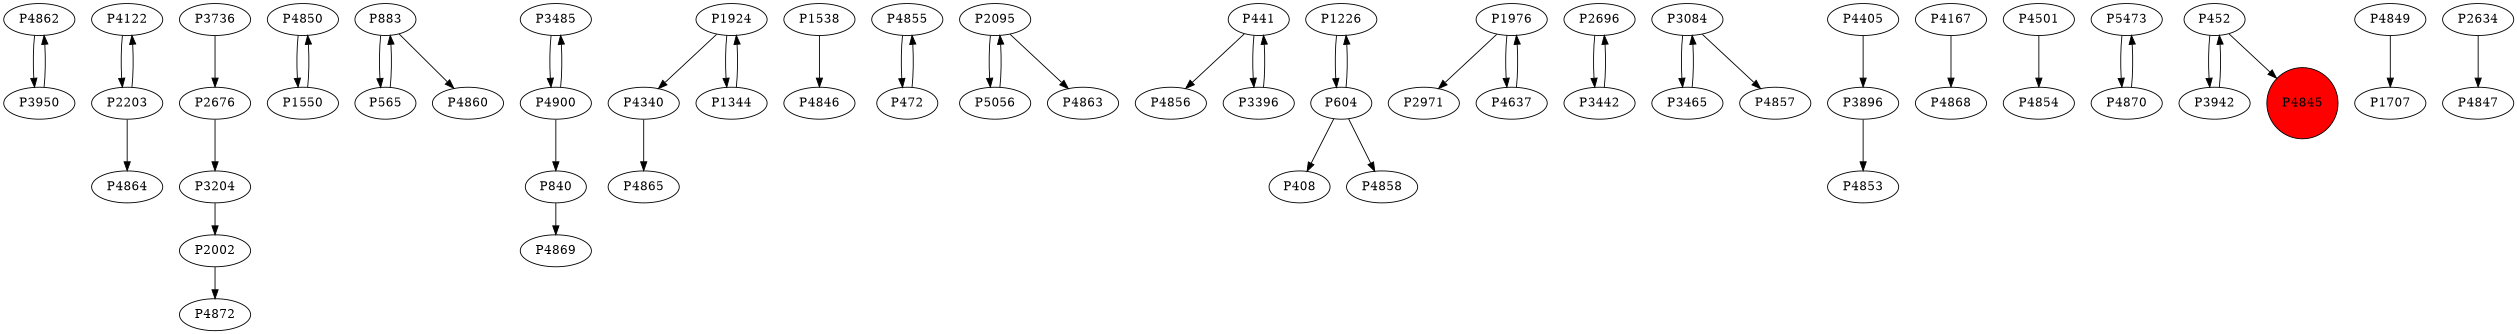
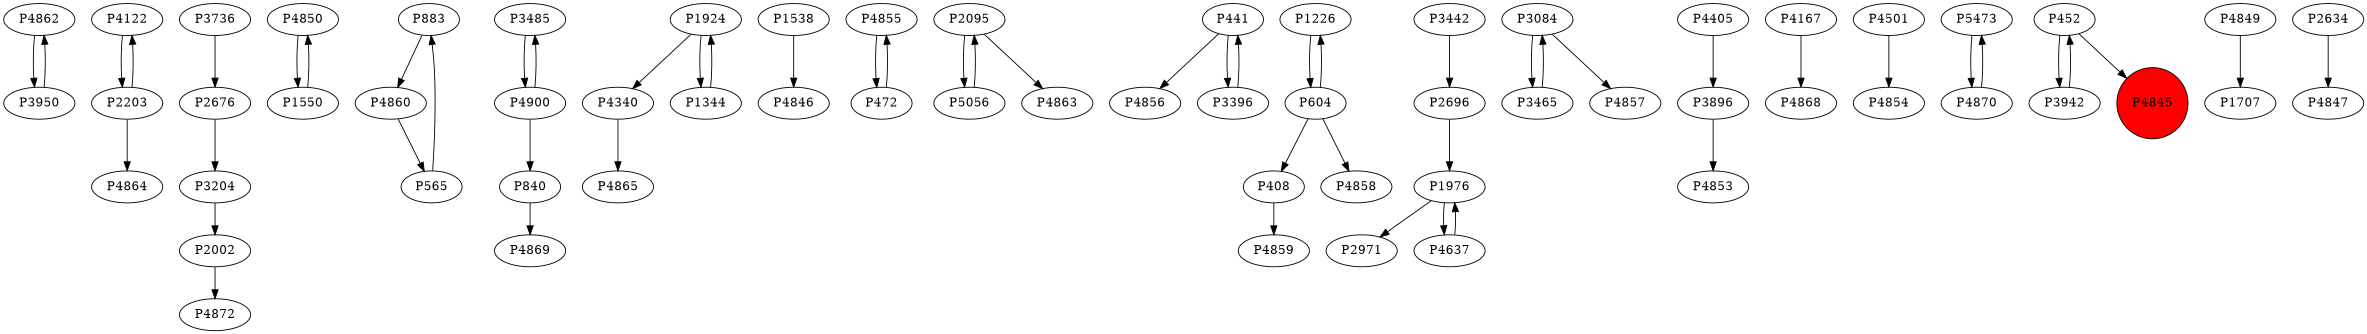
(379, 57) -> (409, 141)
(1594, 57) -> (1450, 141)
none -> (1274, 251)
